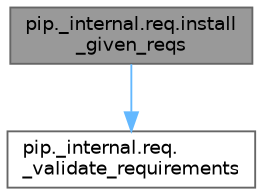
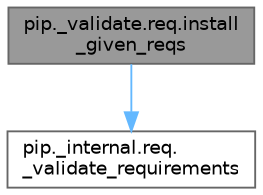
(131, 36) -> (131, 36)
